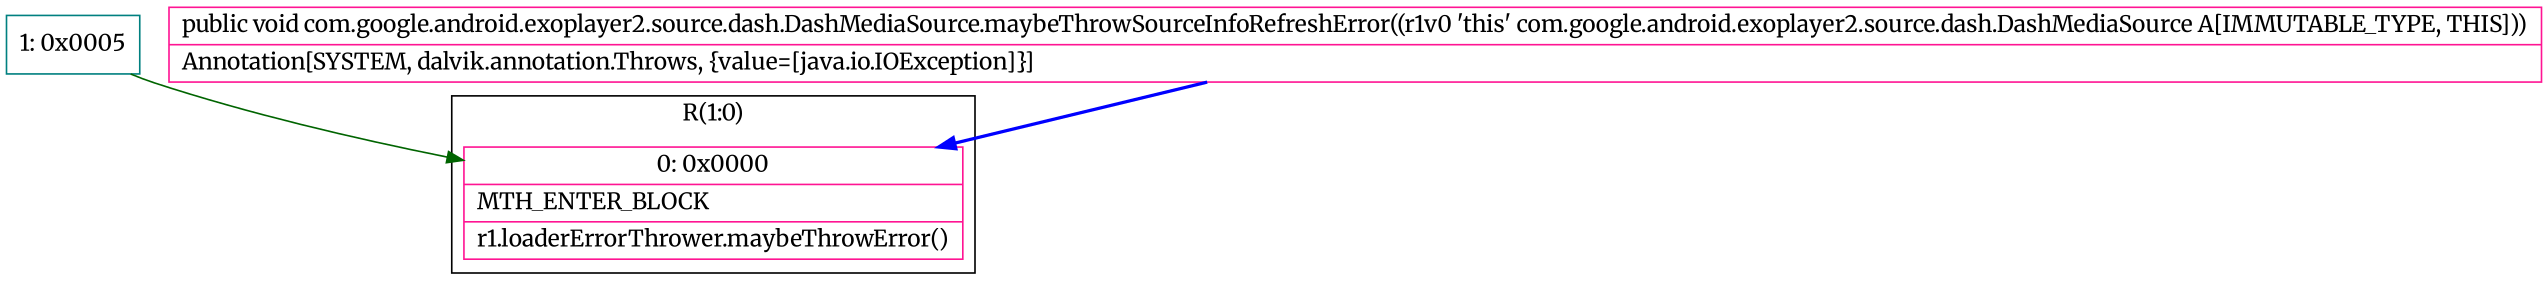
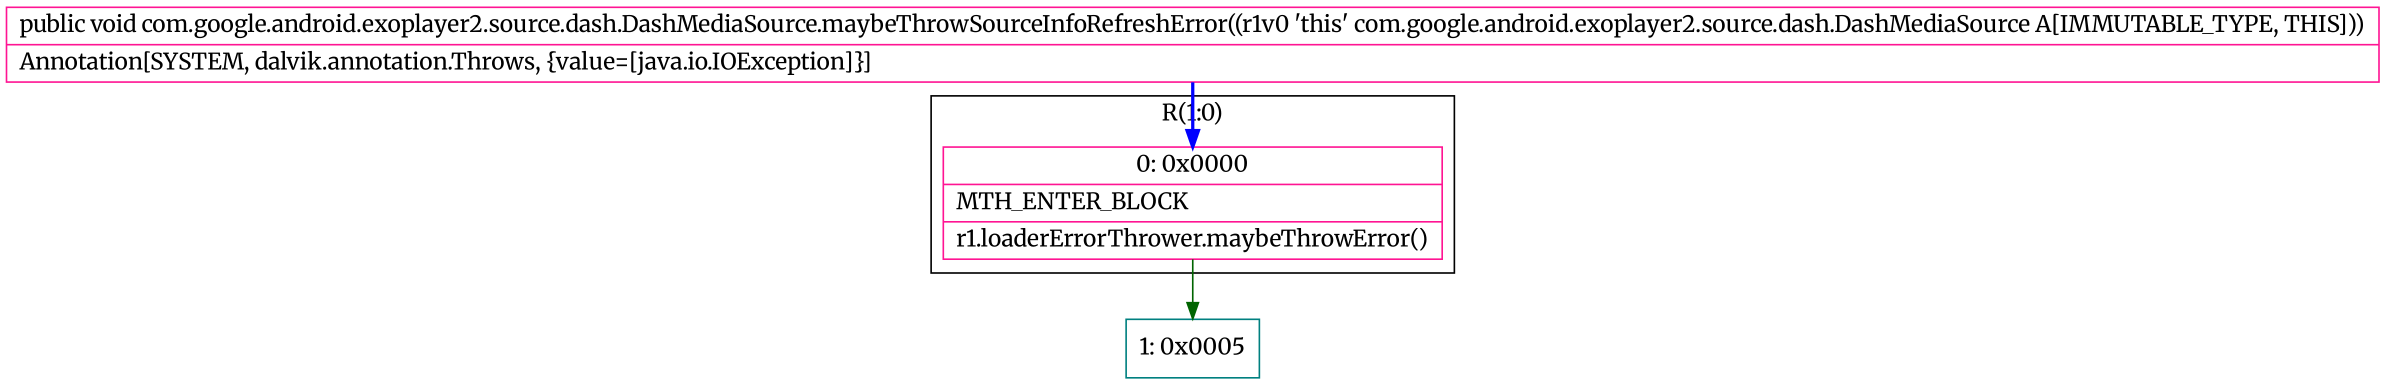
(287, 121) -> (1193, 283)
